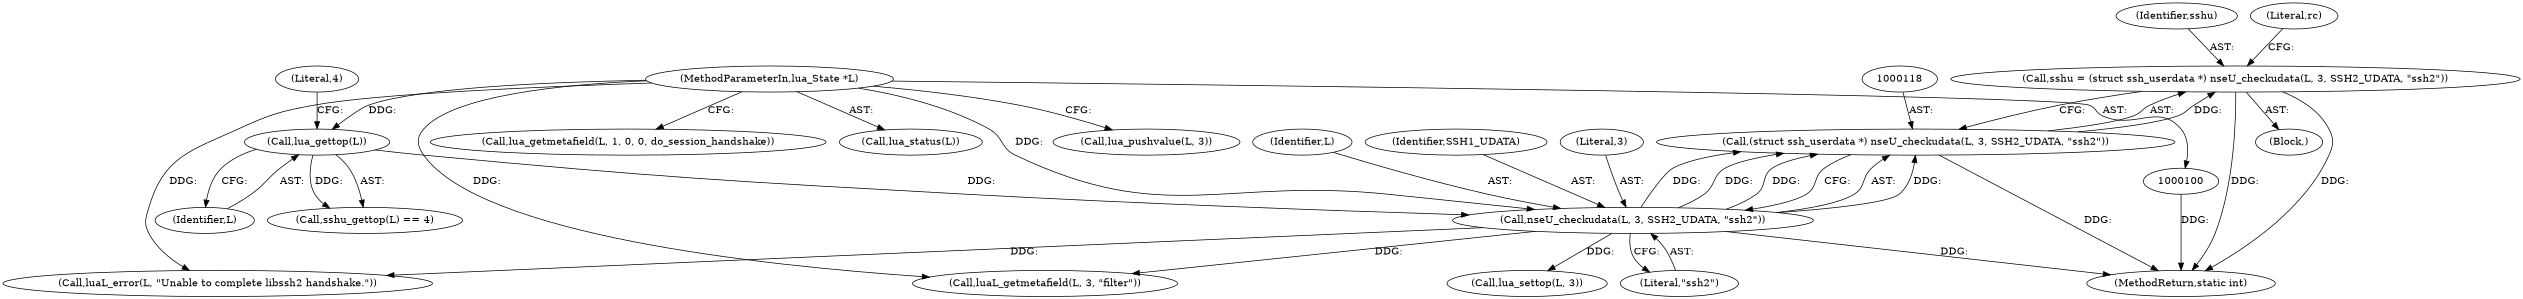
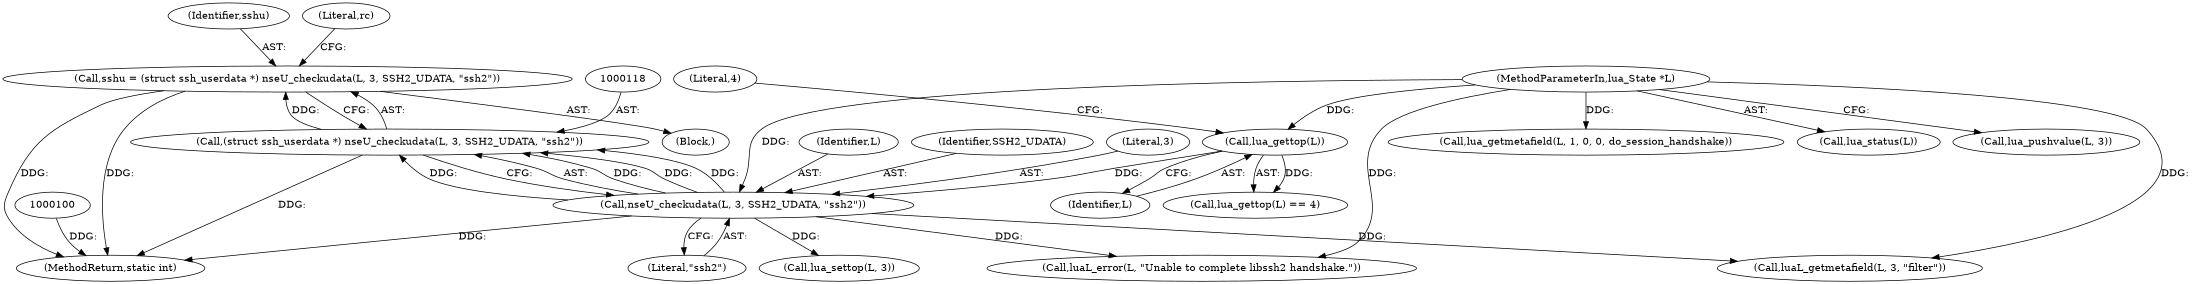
(1558, 90) -> none
(723, 111) -> (1602, 111)
(1456, 142) -> (1002, 142)
(365, 220) -> (1255, 205)
